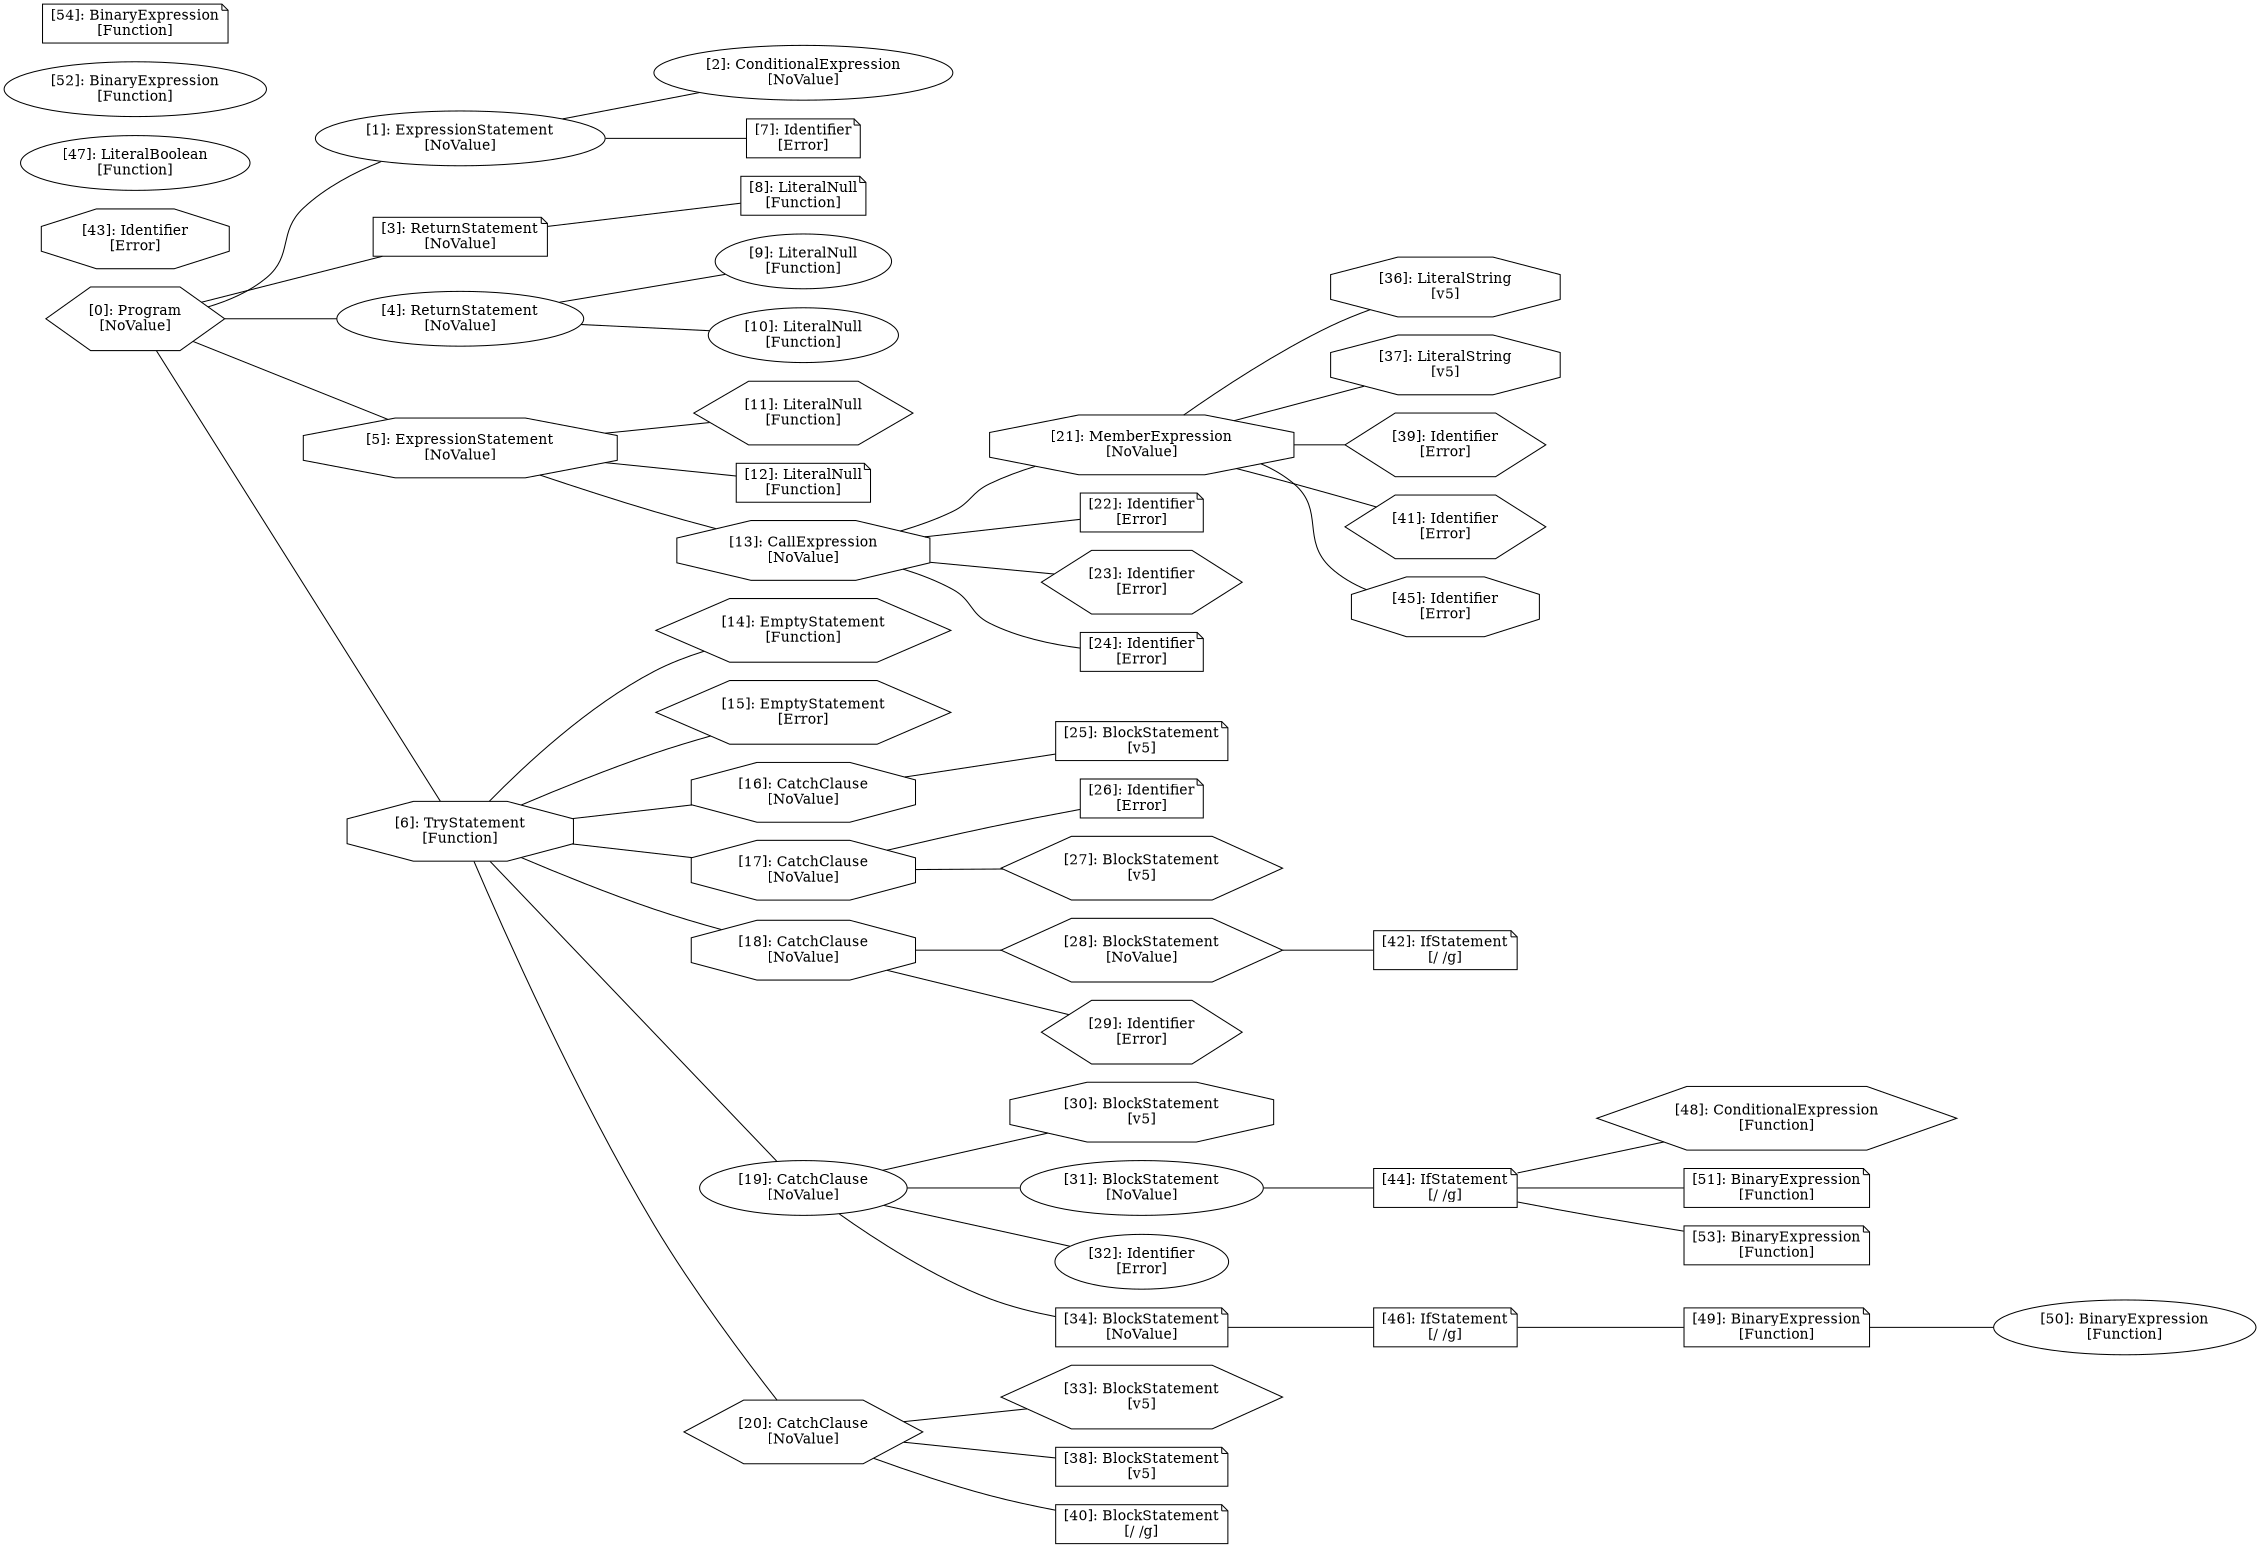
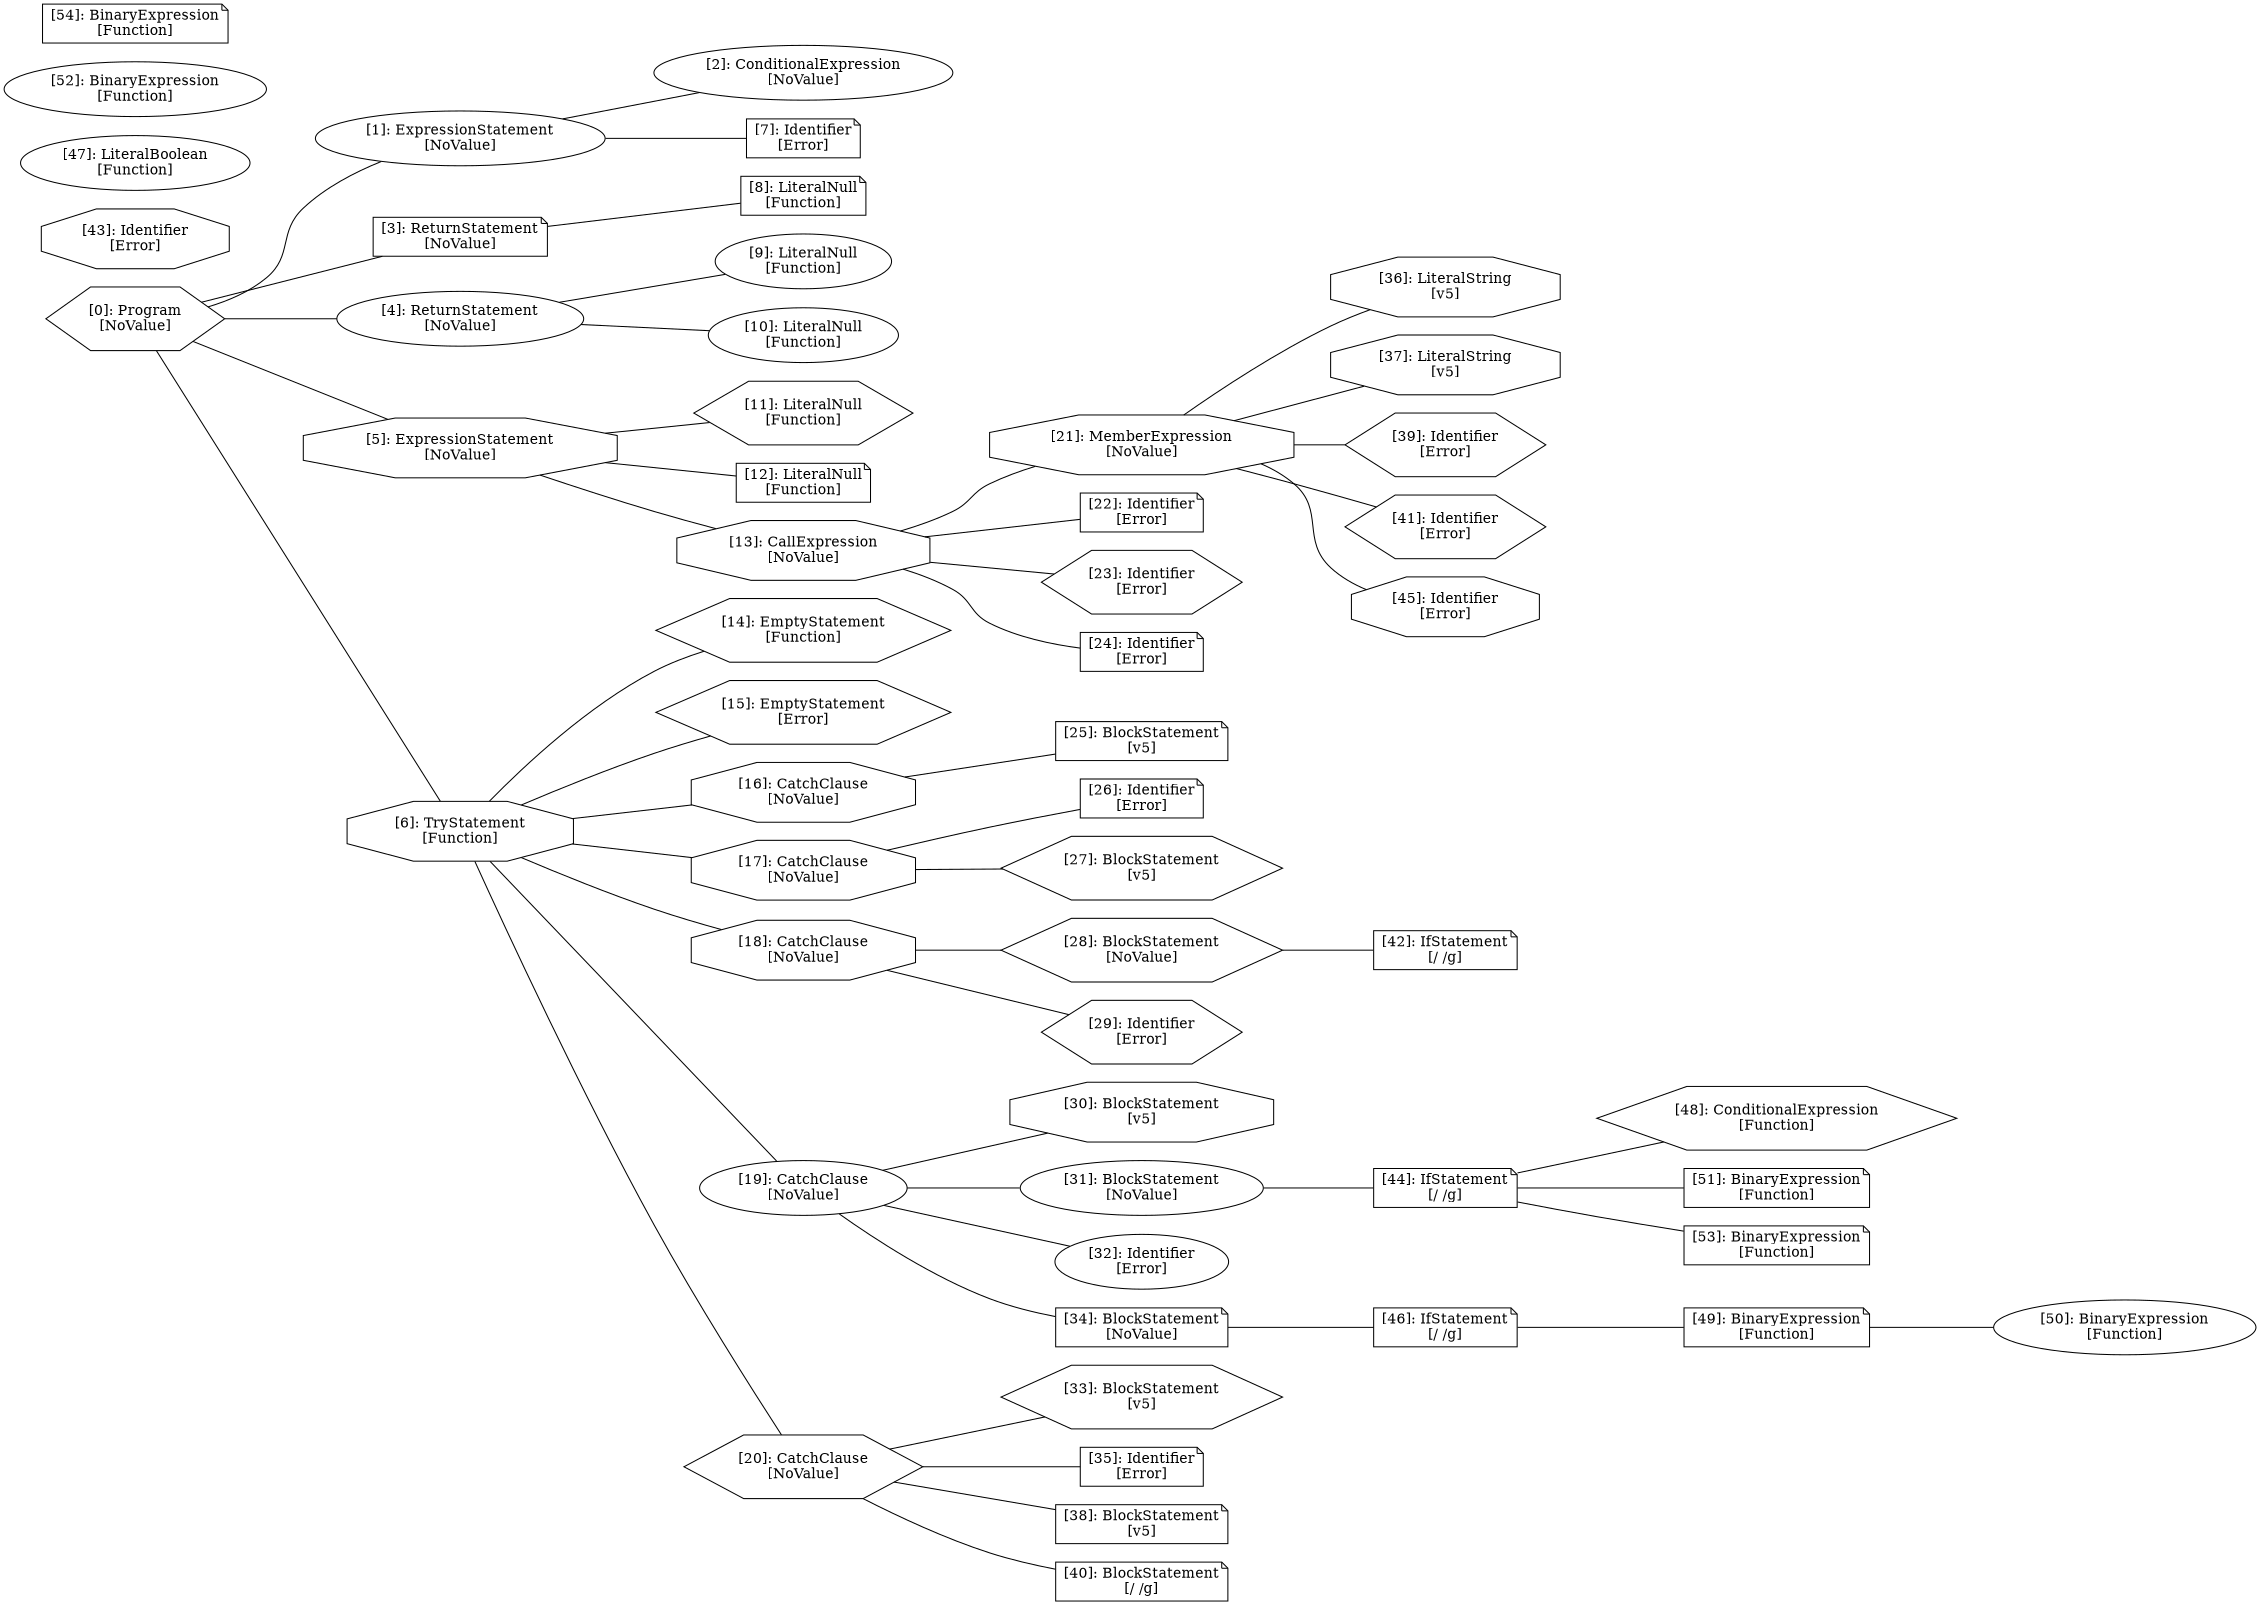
none -> (1142, 1467)
